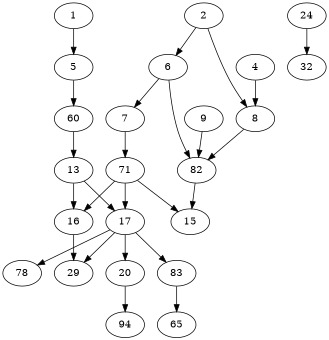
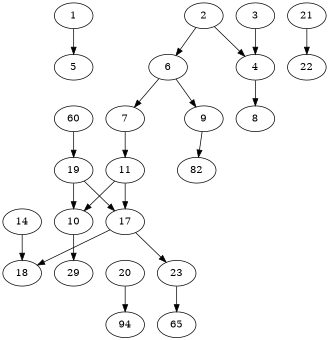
none -> (255, 16)
(307, 16) -> (307, 16)
(223, 66) -> (227, 39)
(307, 67) -> (307, 67)
(74, 89) -> none
(174, 117) -> (184, 90)
(229, 142) -> none
(74, 170) -> (74, 170)
(125, 170) -> (125, 170)
none -> (22, 222)
(74, 222) -> (74, 222)
(190, 222) -> none
(125, 244) -> none
(102, 245) -> none
(22, 273) -> (22, 273)
(177, 273) -> (177, 273)
